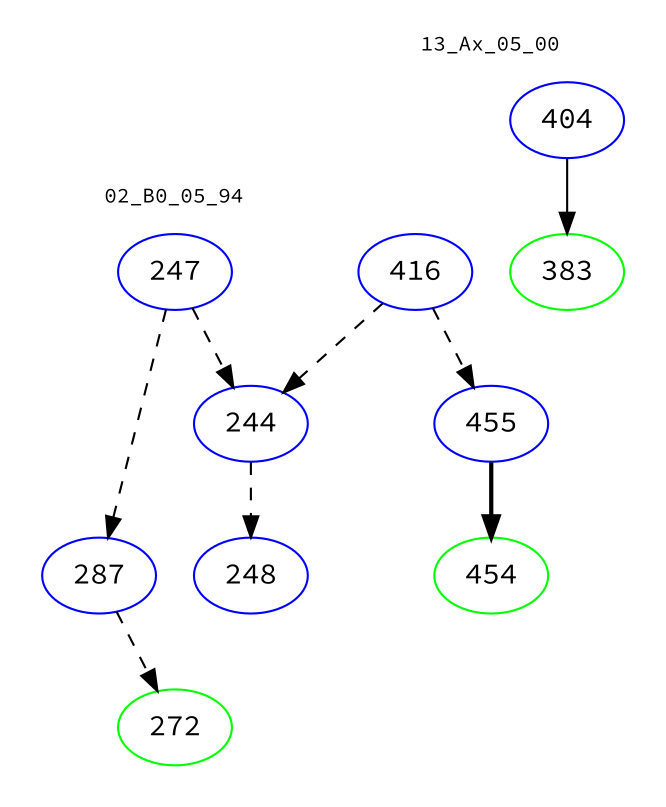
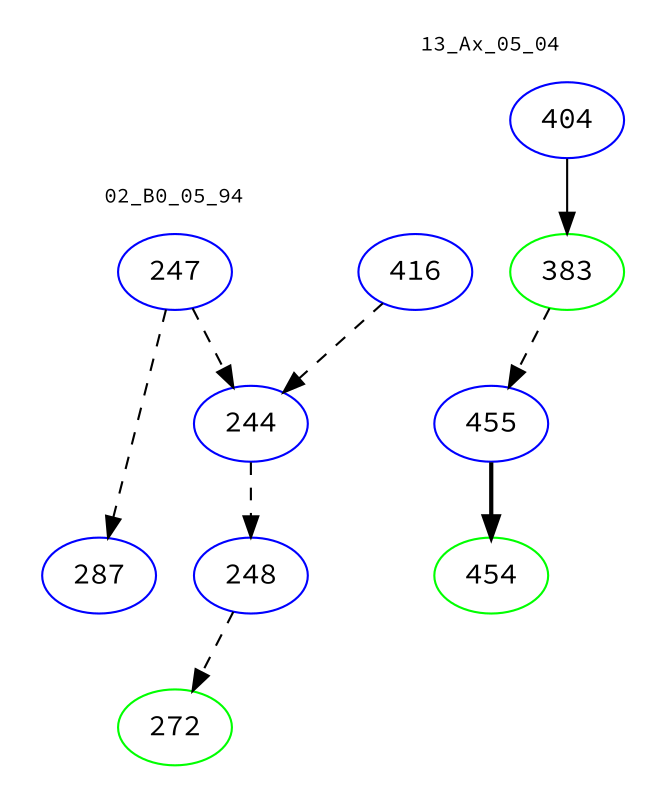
(491, 45) -> (491, 45)
(448, 338) -> (534, 338)
(132, 642) -> (218, 642)
